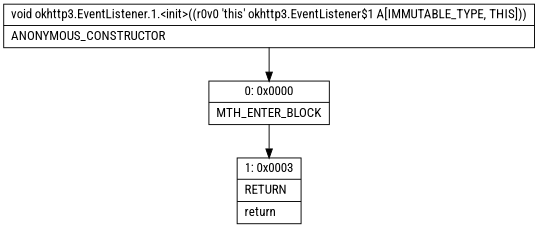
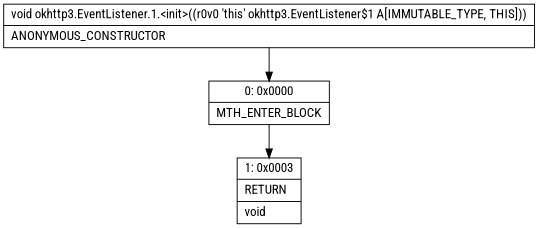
(260, 212) -> (255, 212)
